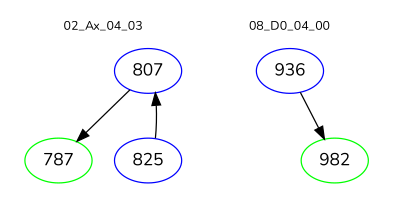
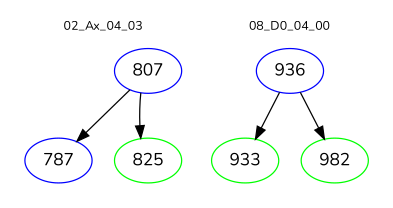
(156, 122) -> (140, 109)
(58, 161) -> (58, 161)
(148, 161) -> (148, 161)
none -> (245, 161)
